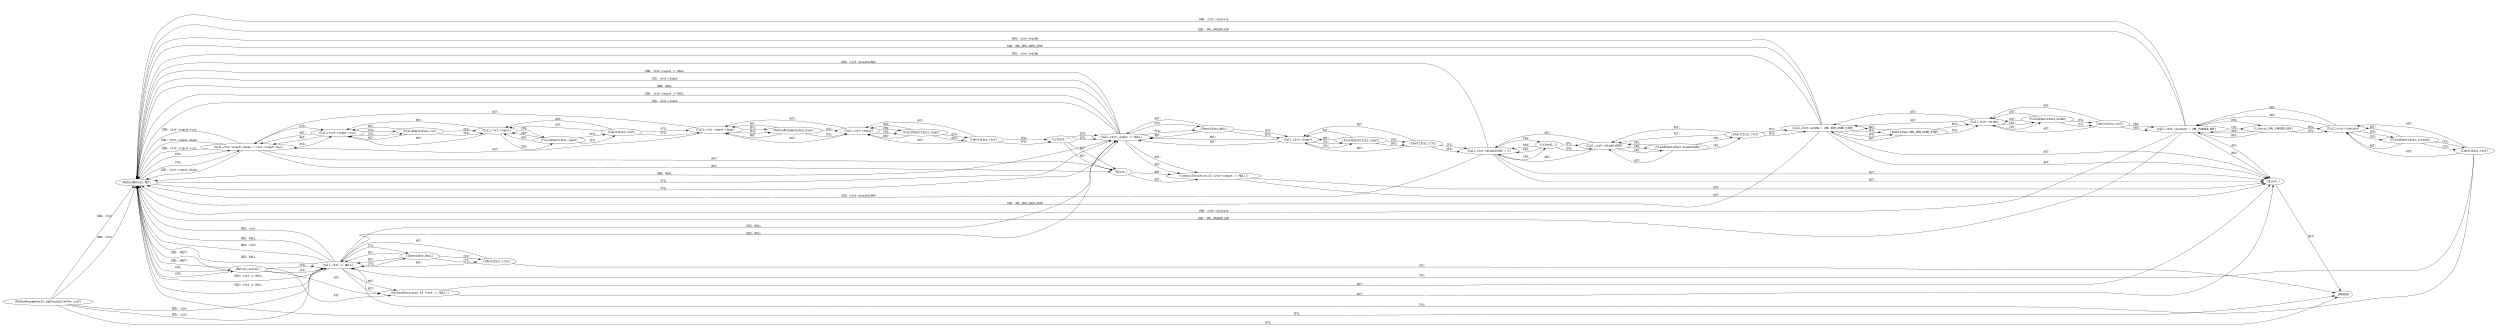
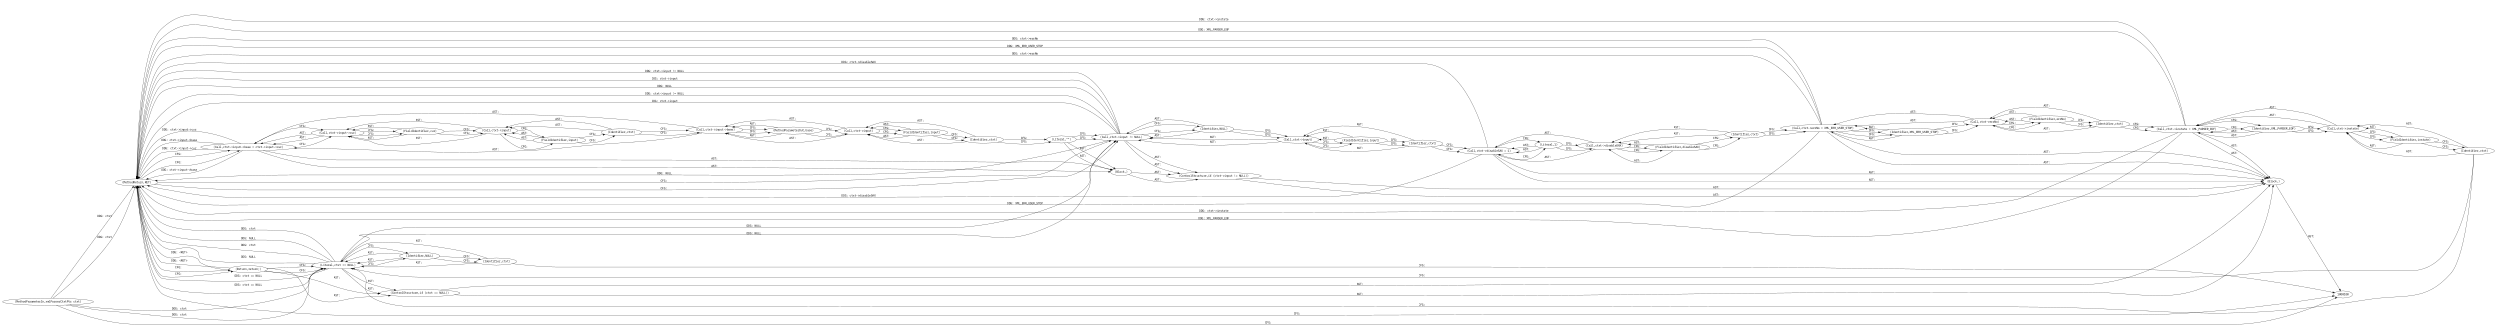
(2274, 129) -> (2274, 129)
(338, 265) -> (338, 265)
